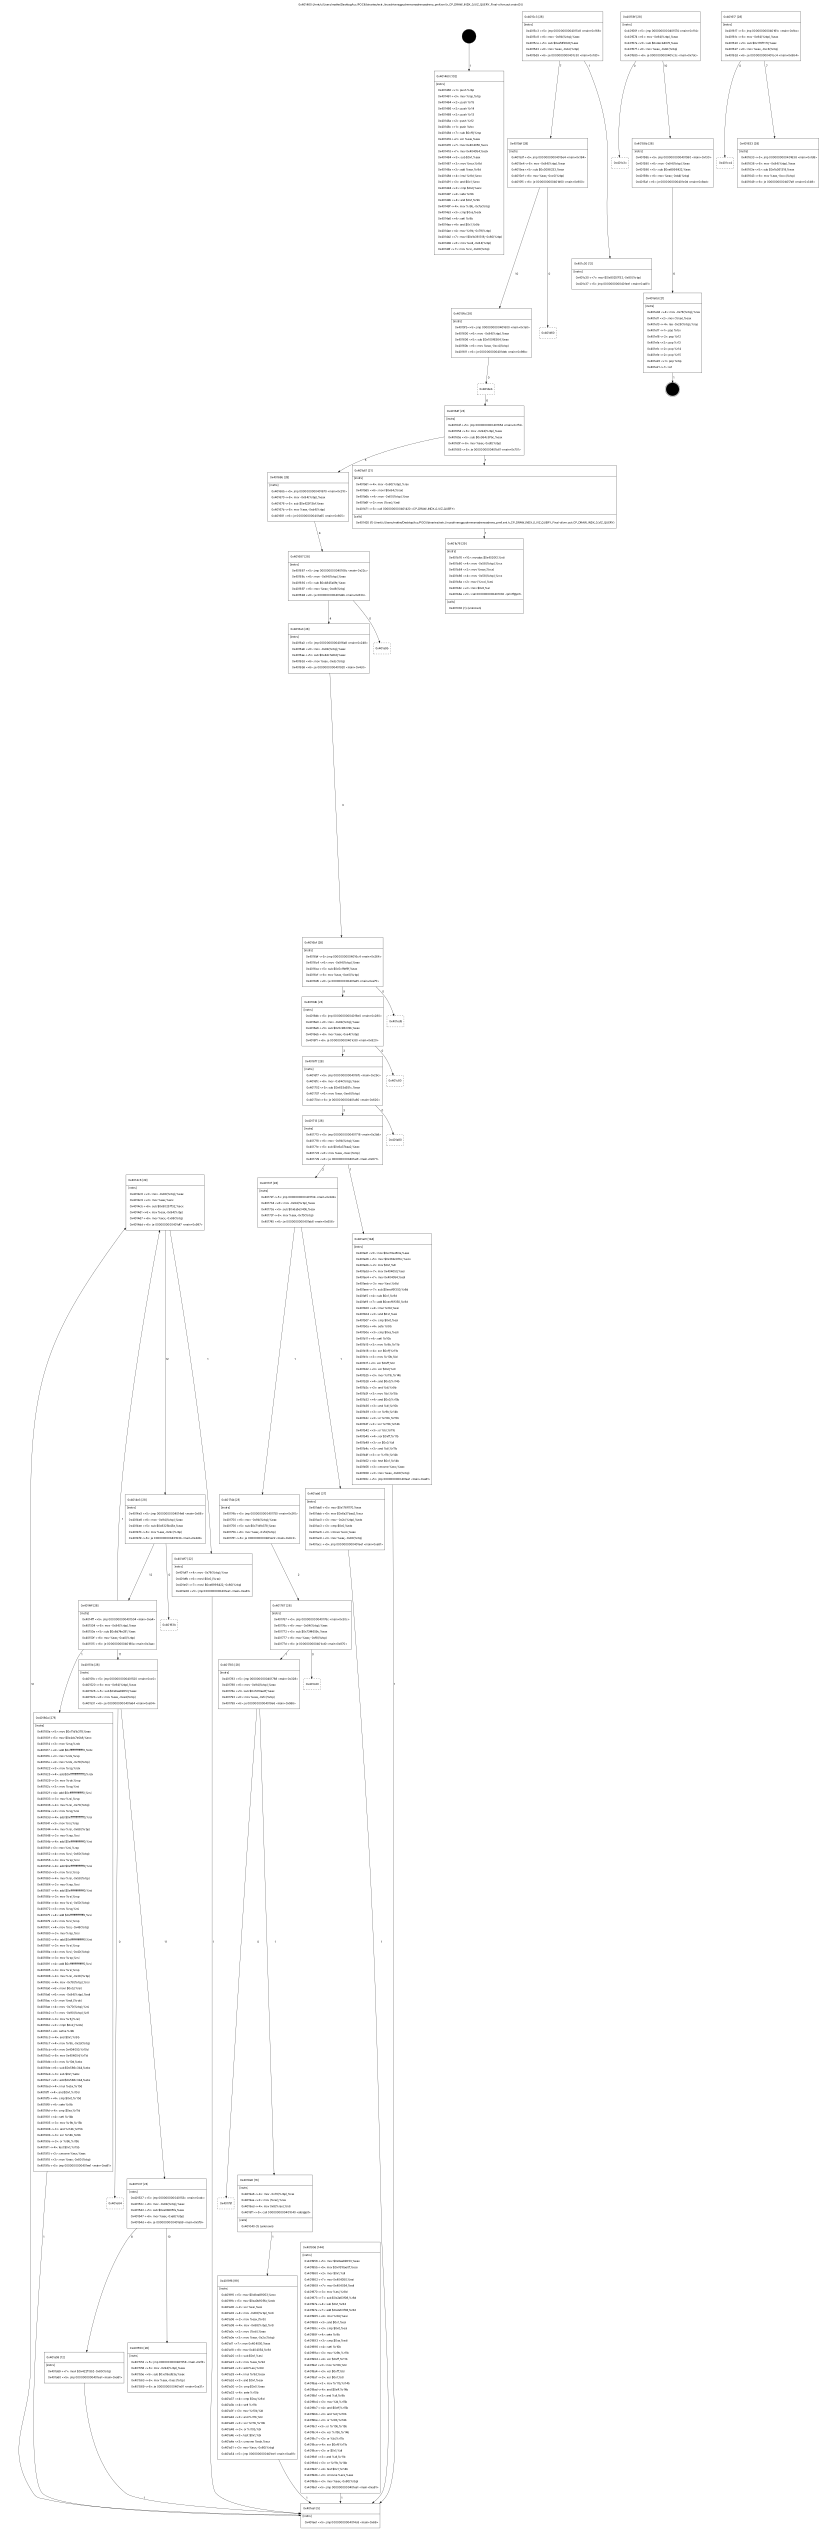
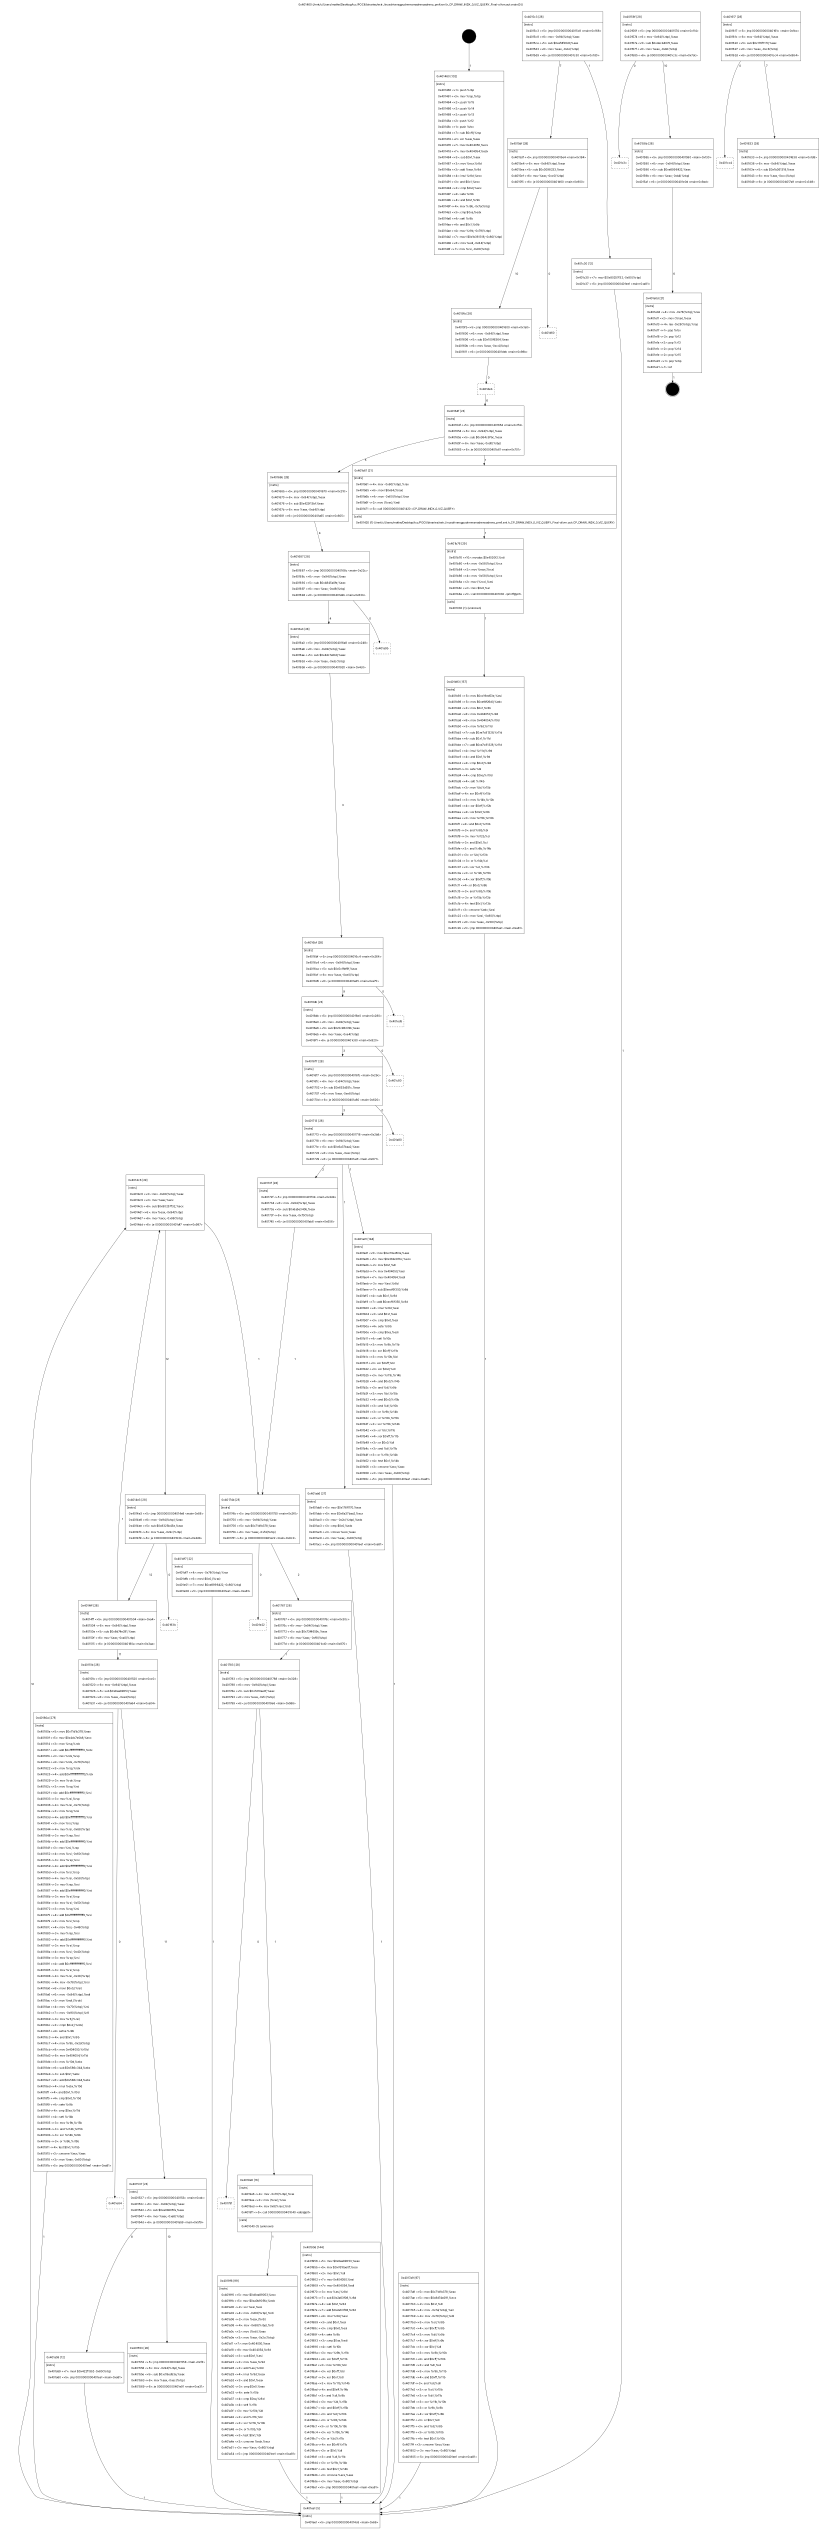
none -> (484, 805)
(321, 1357) -> (344, 1326)
(195, 1390) -> (245, 1354)
none -> (622, 1483)
none -> (258, 1625)
(69, 1679) -> none
(312, 1684) -> none
none -> (439, 2368)
